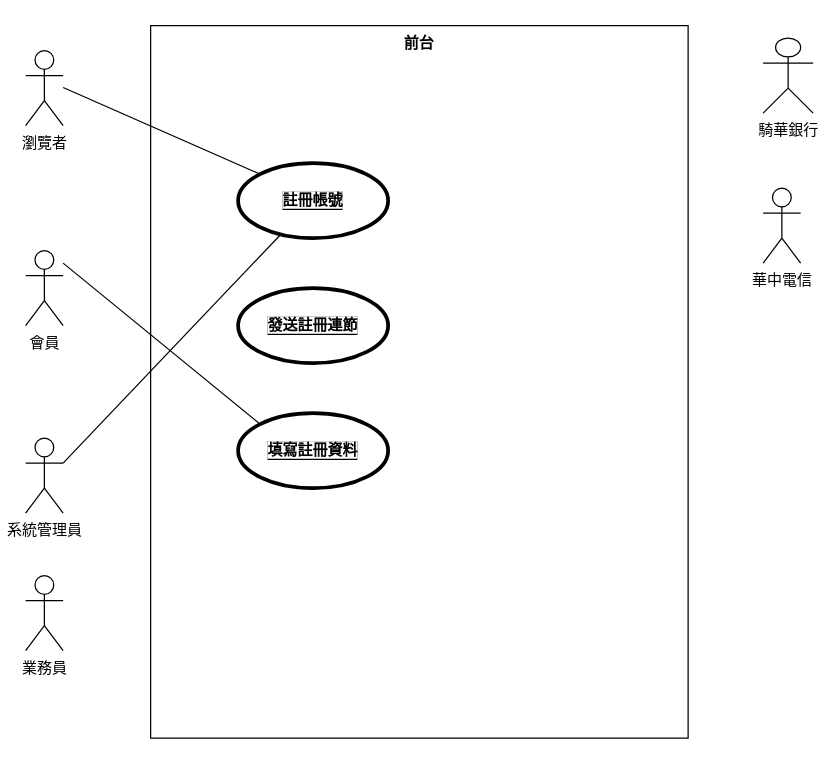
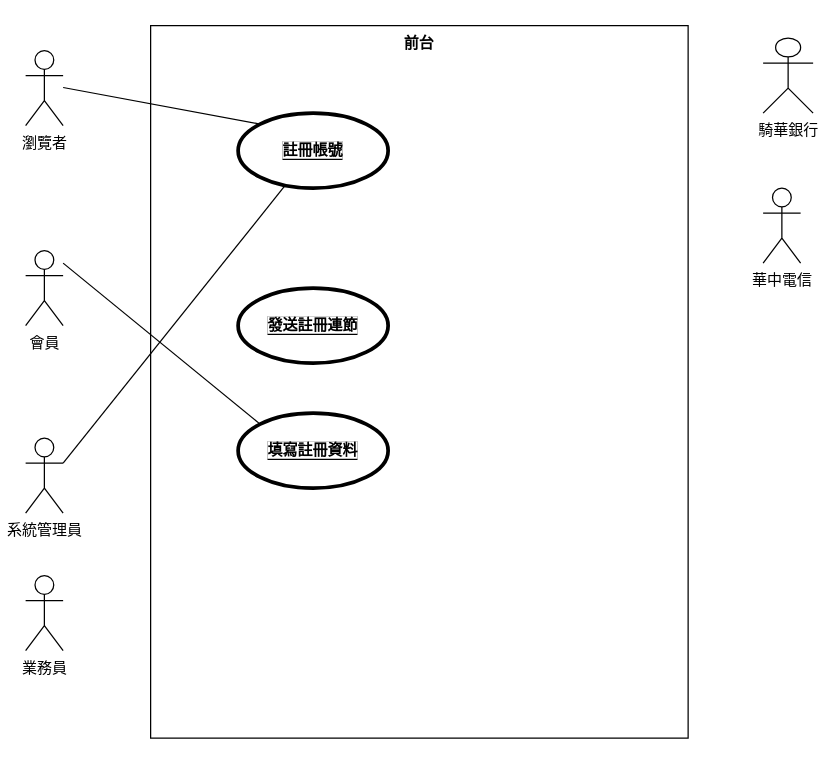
(313, 201) -> (313, 151)
